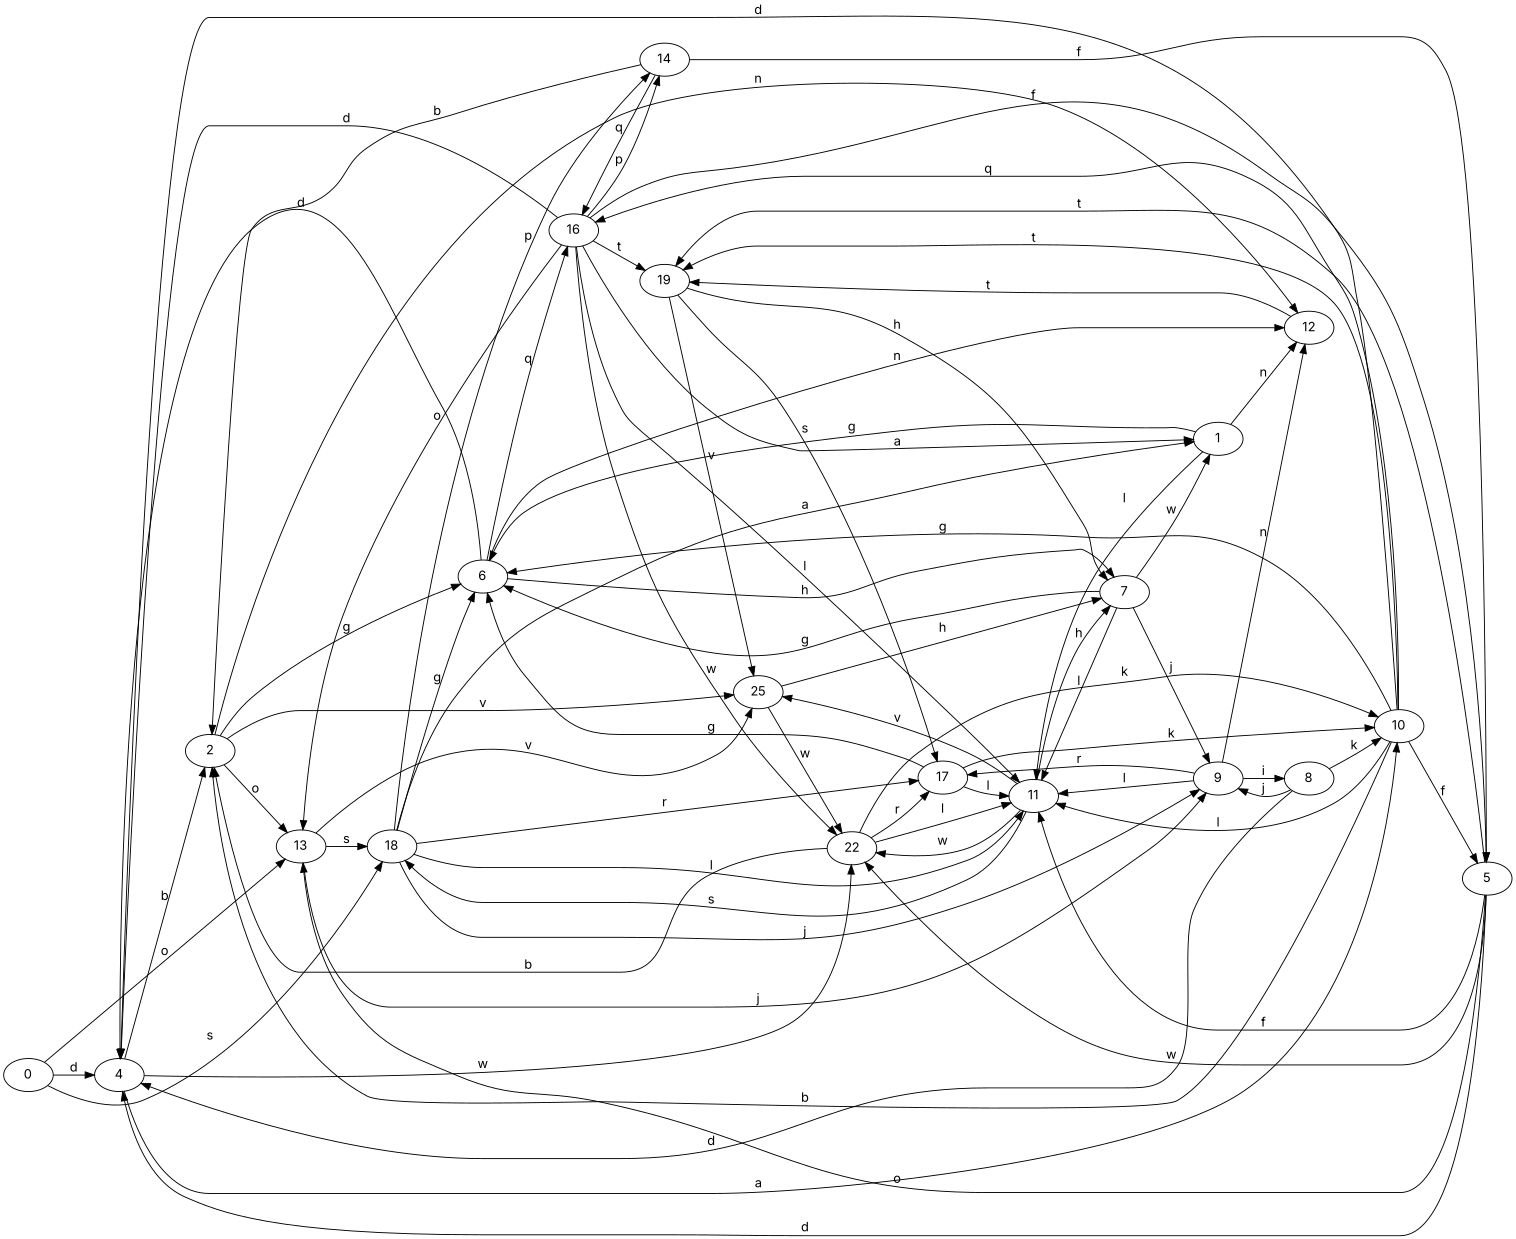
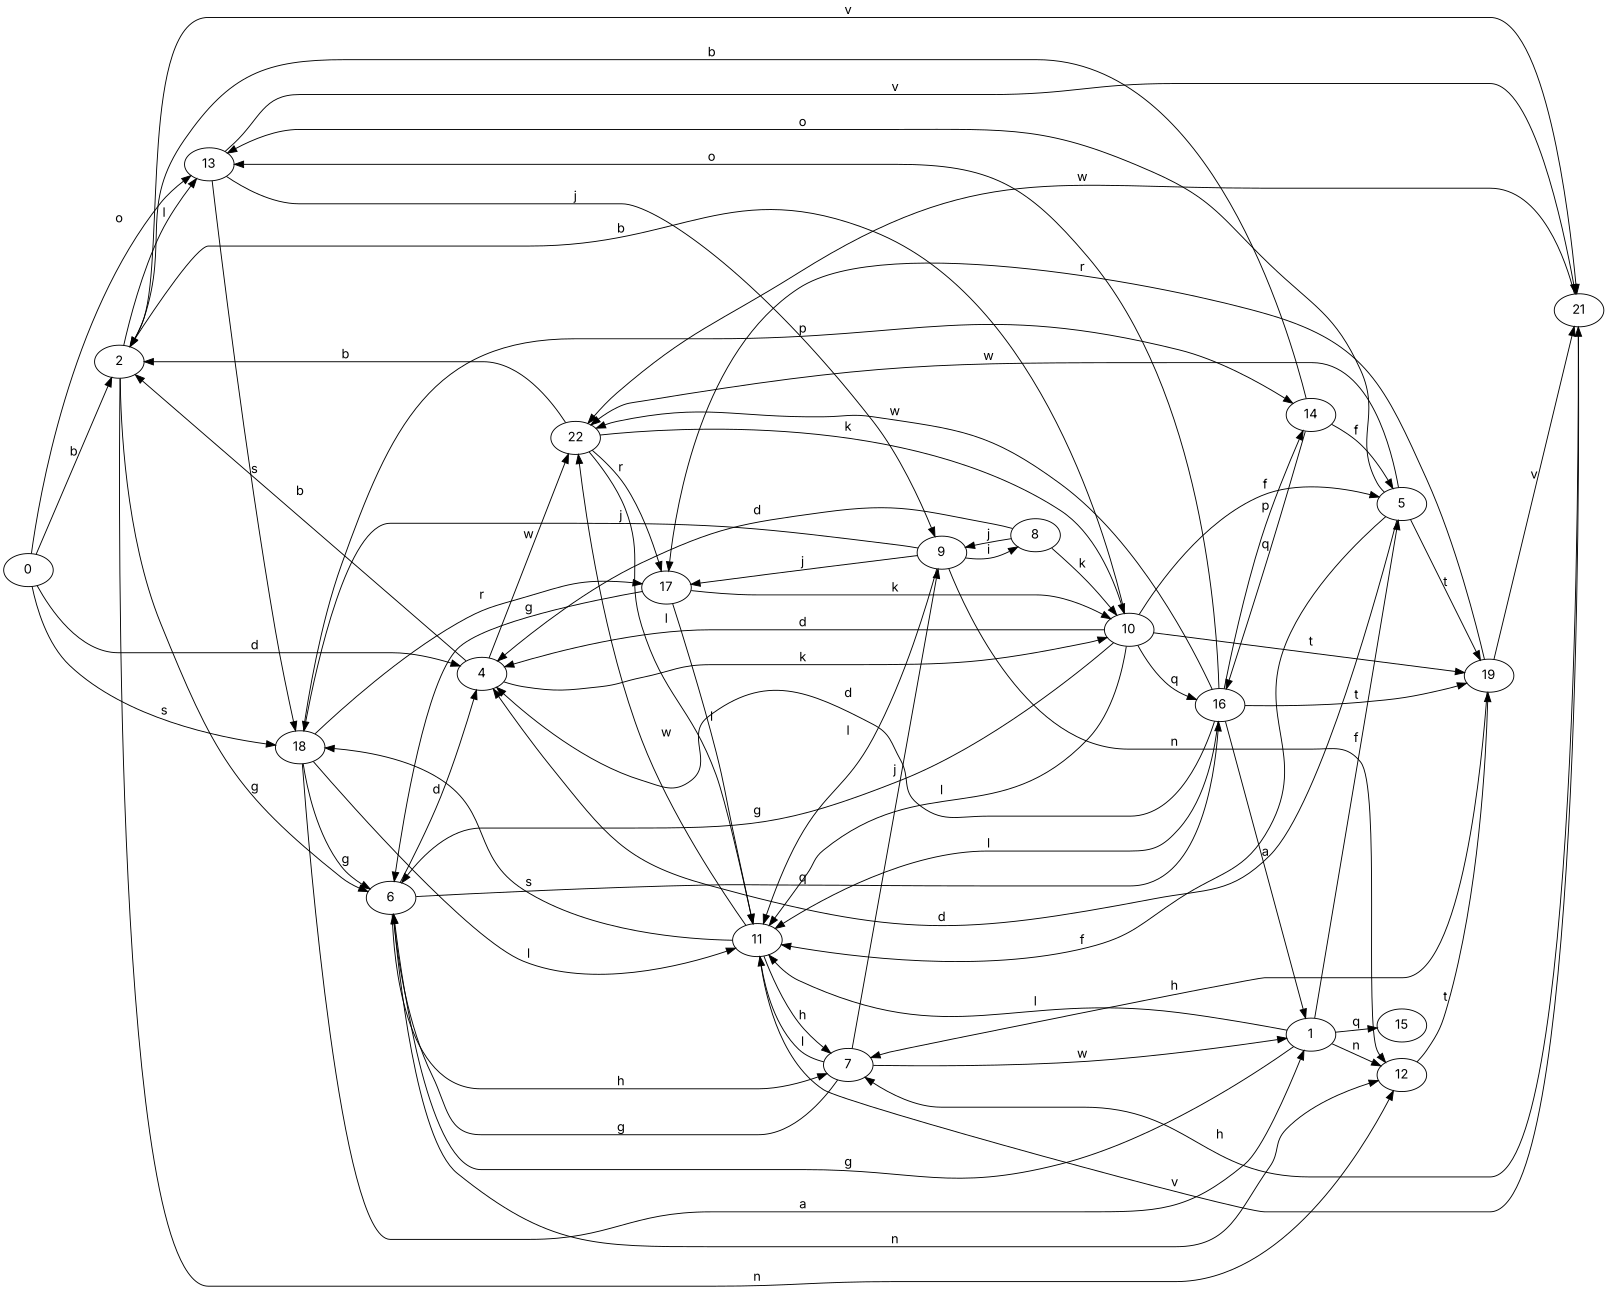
(1280, 182) -> (1356, 774)
(805, 429) -> (1082, 268)
none -> (72, 470)
(758, 692) -> (1579, 310)
(1079, 760) -> (803, 562)
(256, 789) -> (164, 213)
(793, 939) -> (562, 523)
none -> (1402, 1025)
(758, 1184) -> (803, 658)
